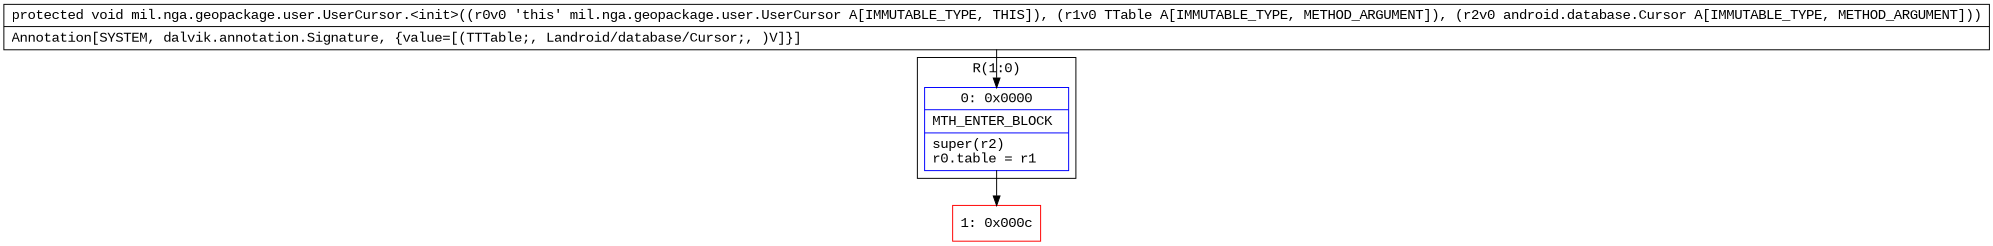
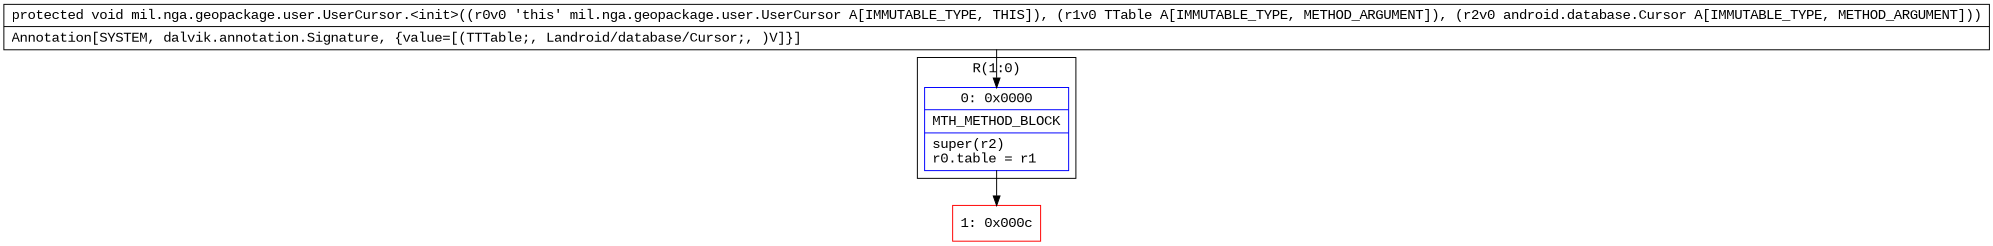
(992, 121) -> (997, 121)
